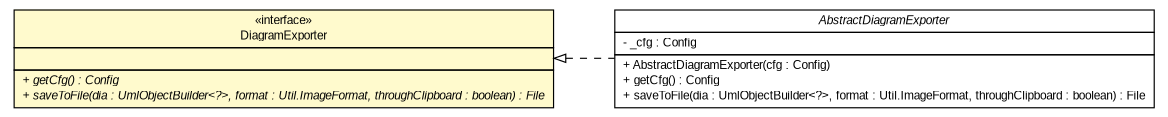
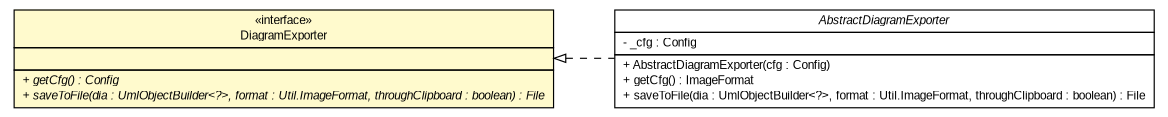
(671, 81) -> (689, 81)
